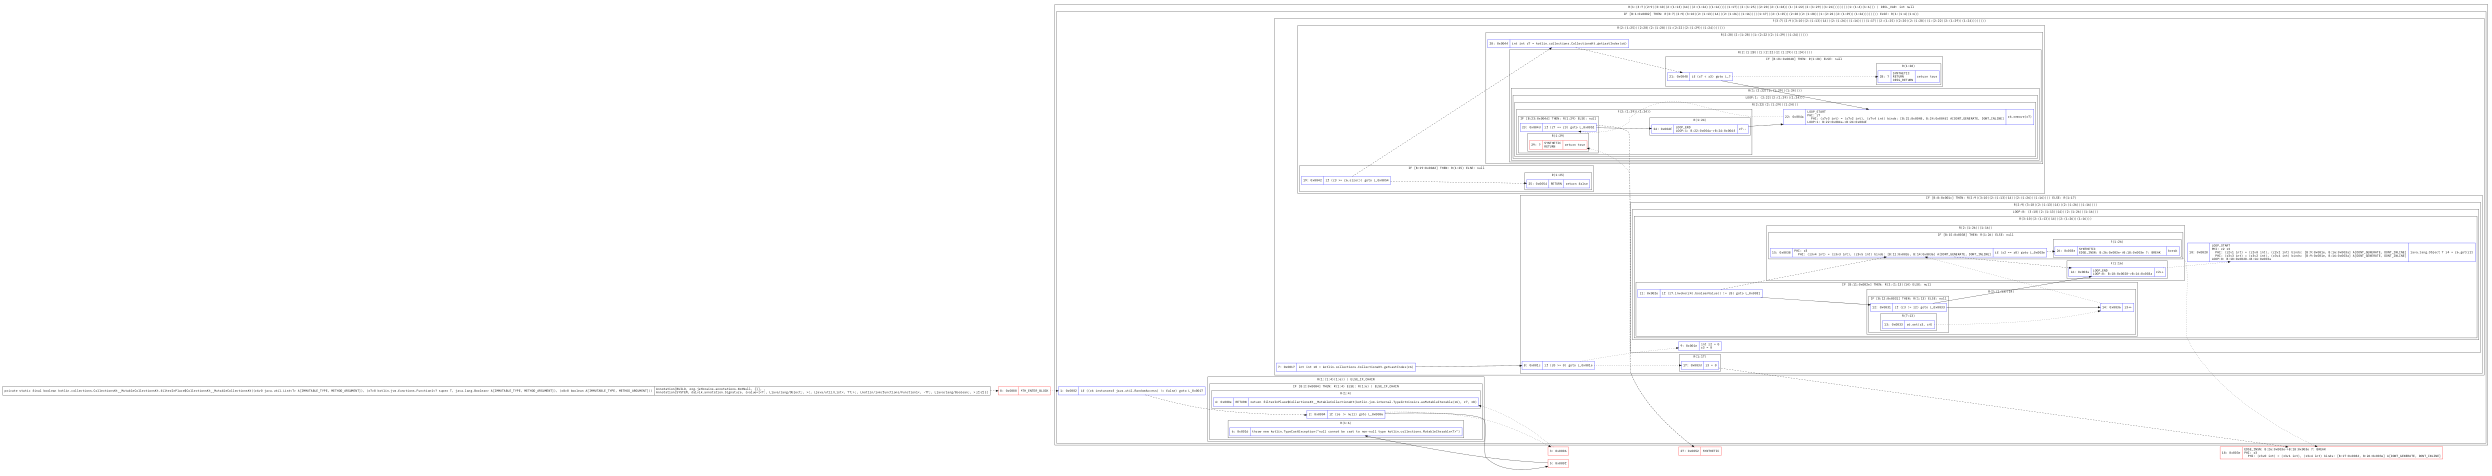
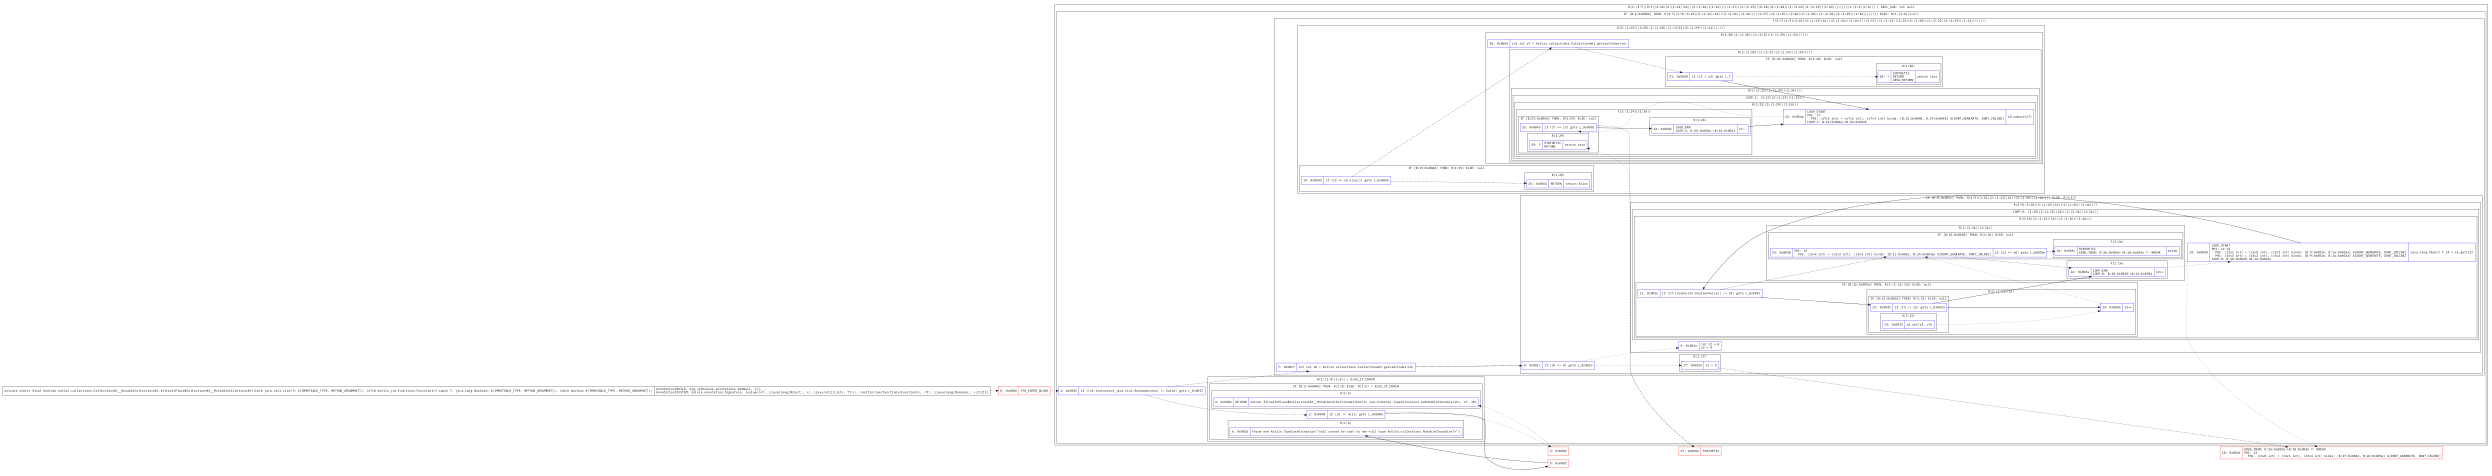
(1558, 145) -> (1558, 145)
none -> (2023, 197)
none -> (1238, 379)
